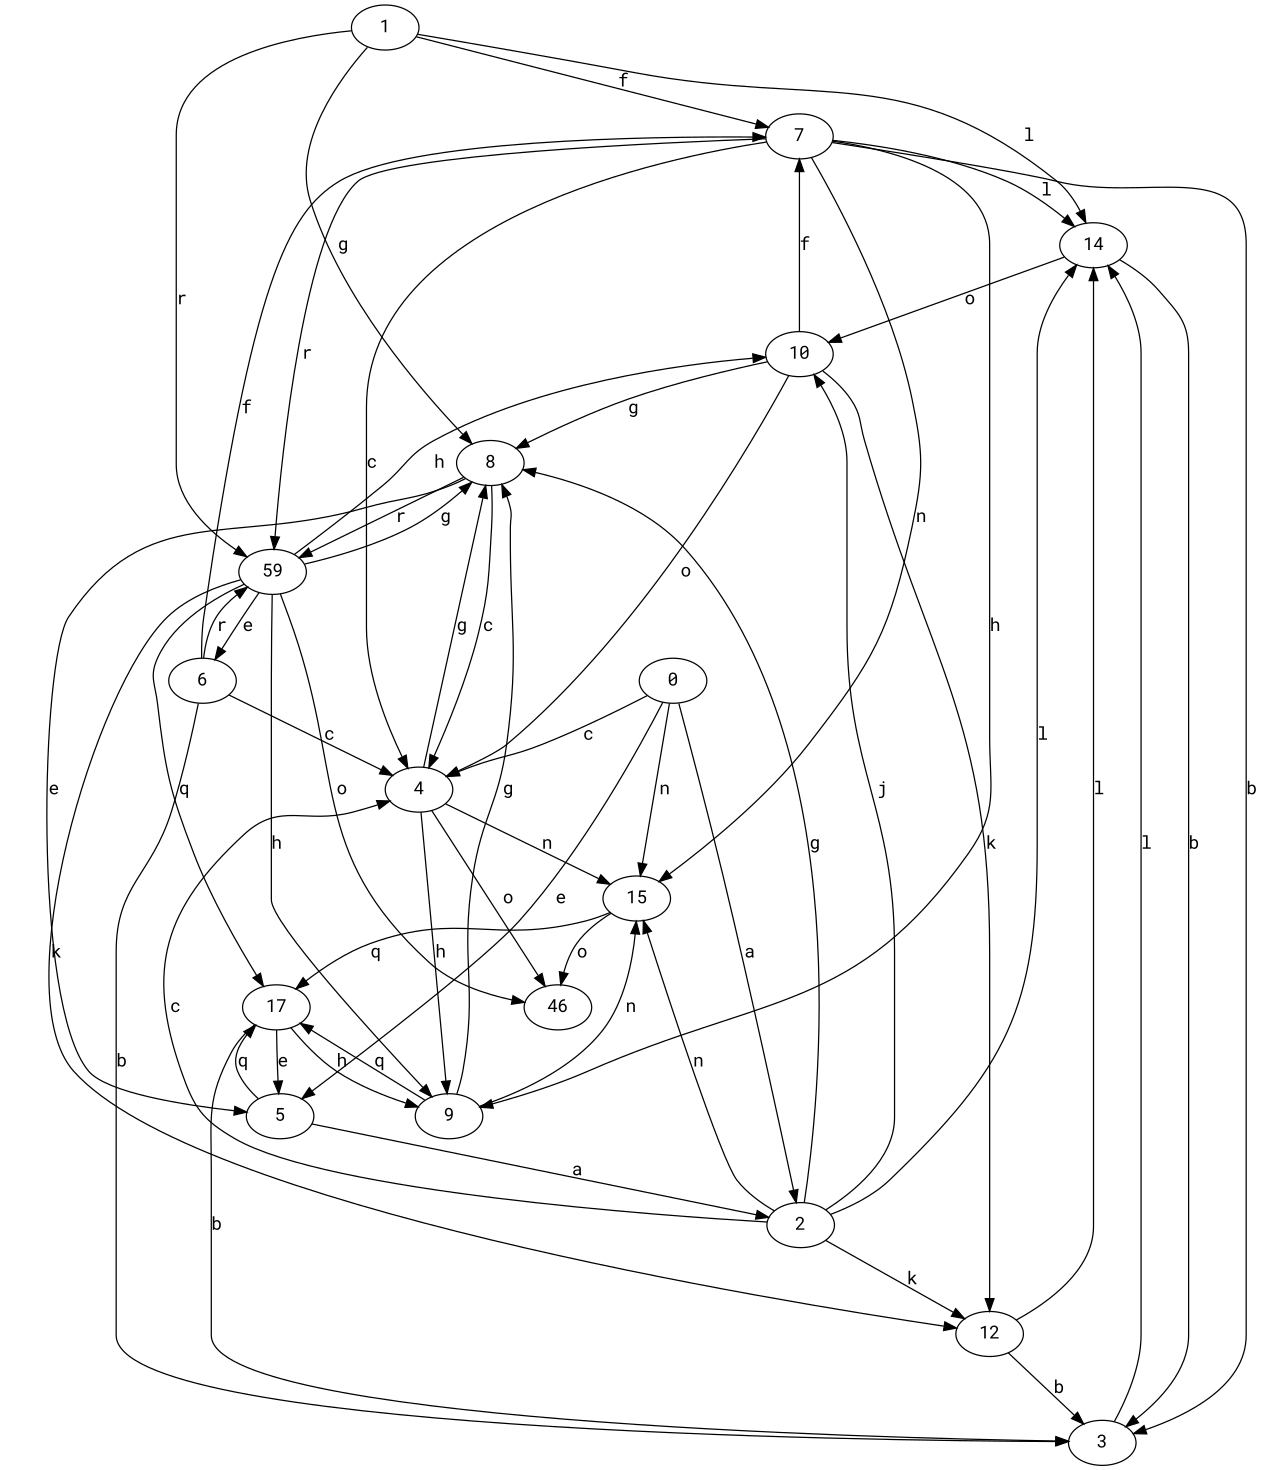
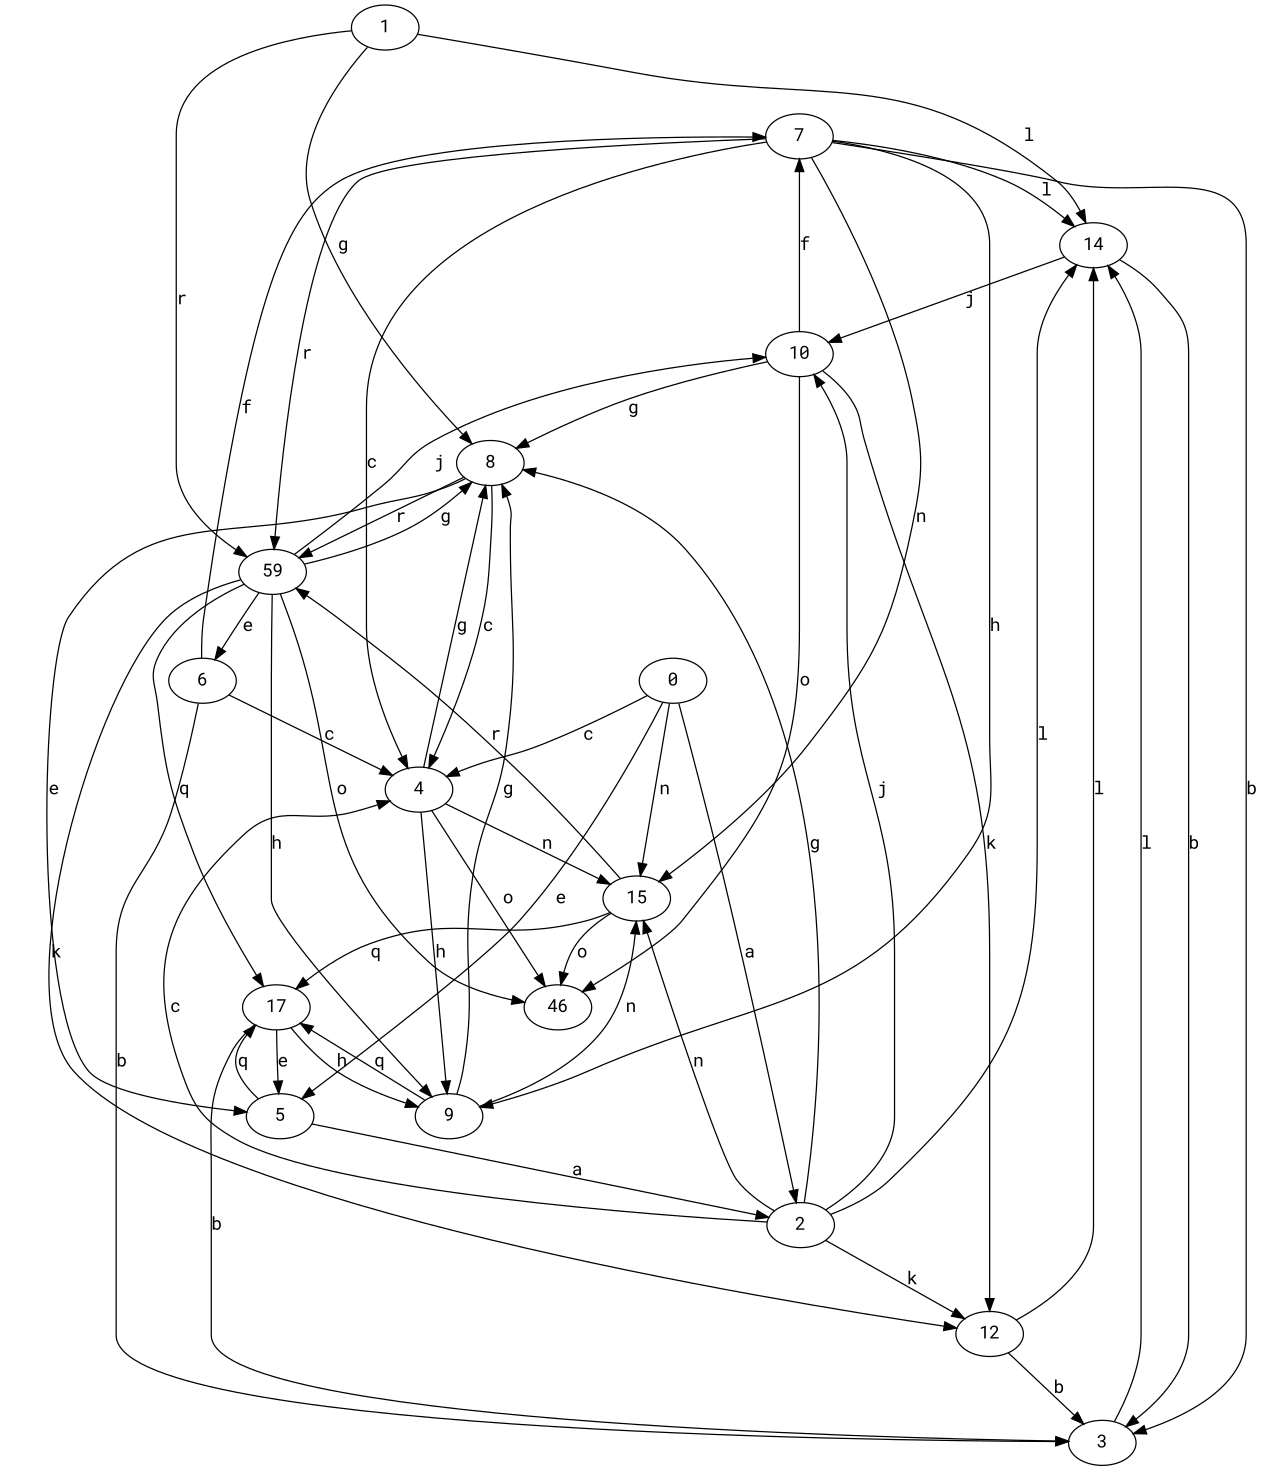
(586, 80) -> none
(970, 300) -> (970, 300)
(440, 463) -> (440, 463)
(647, 595) -> (793, 719)
(213, 623) -> (472, 728)
